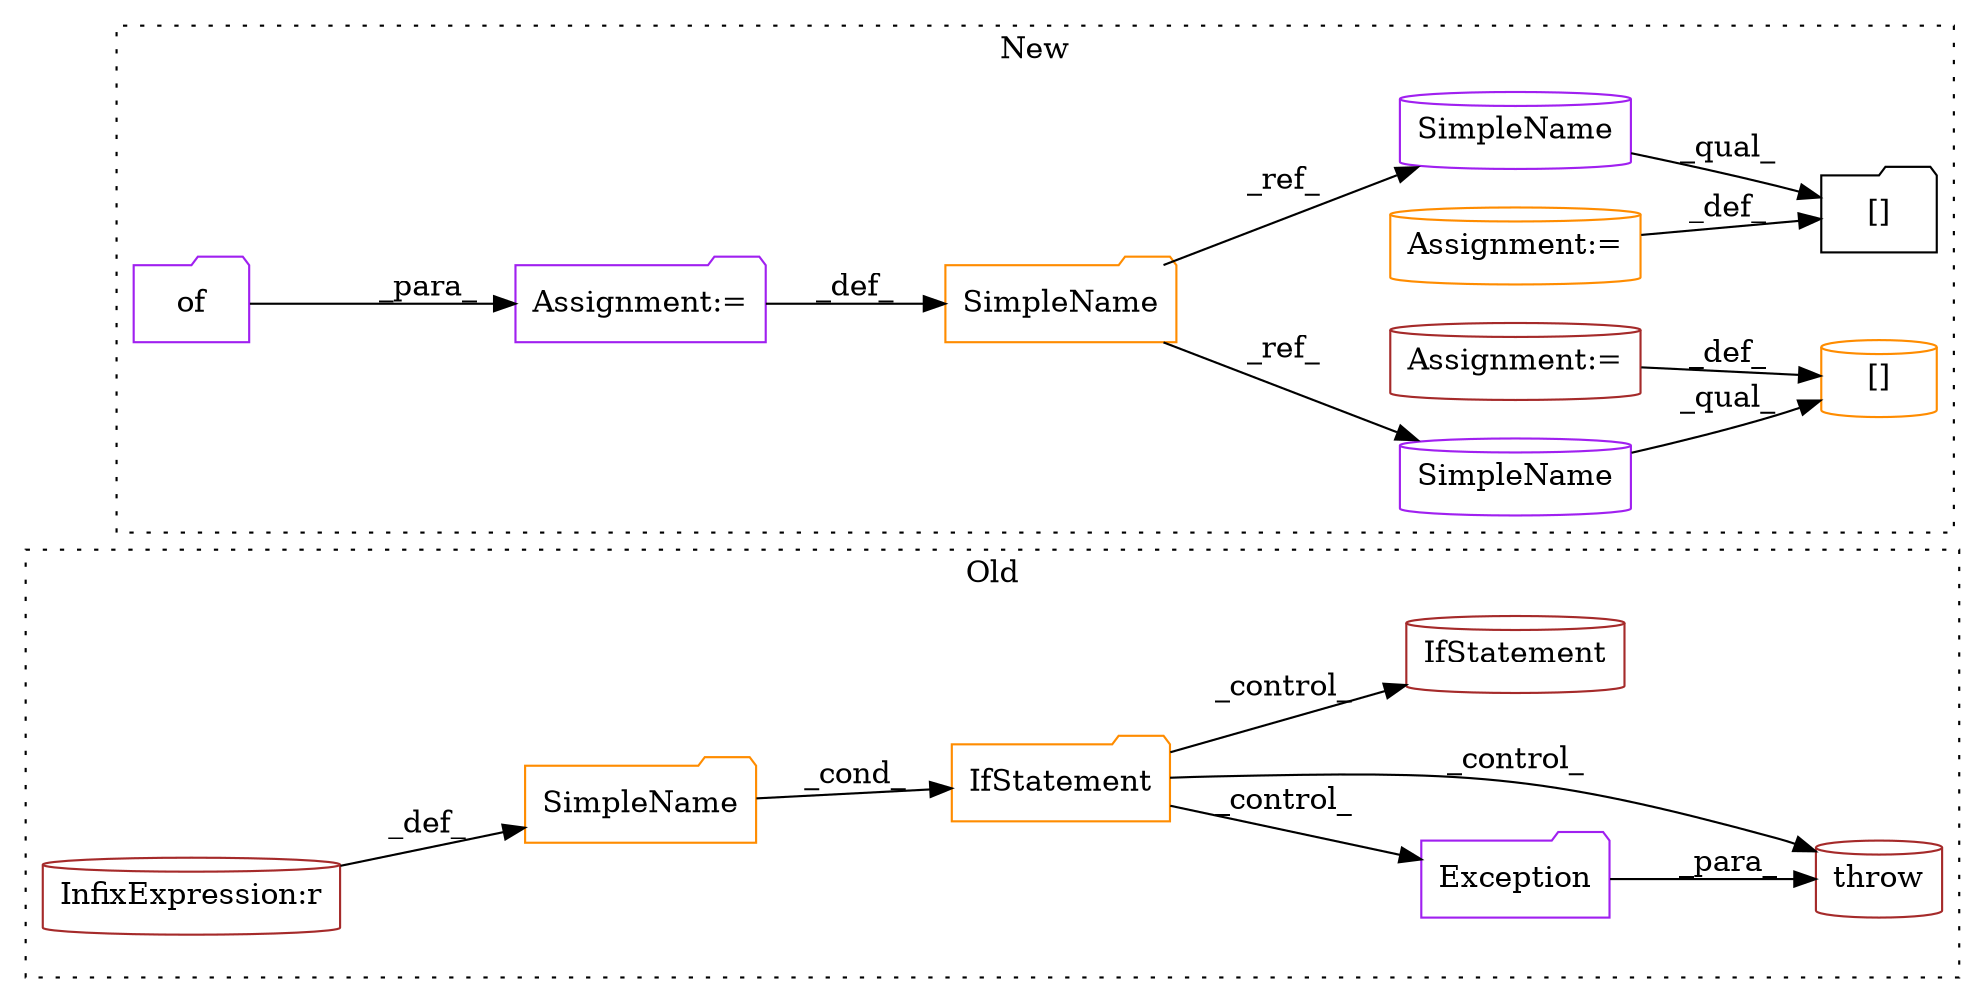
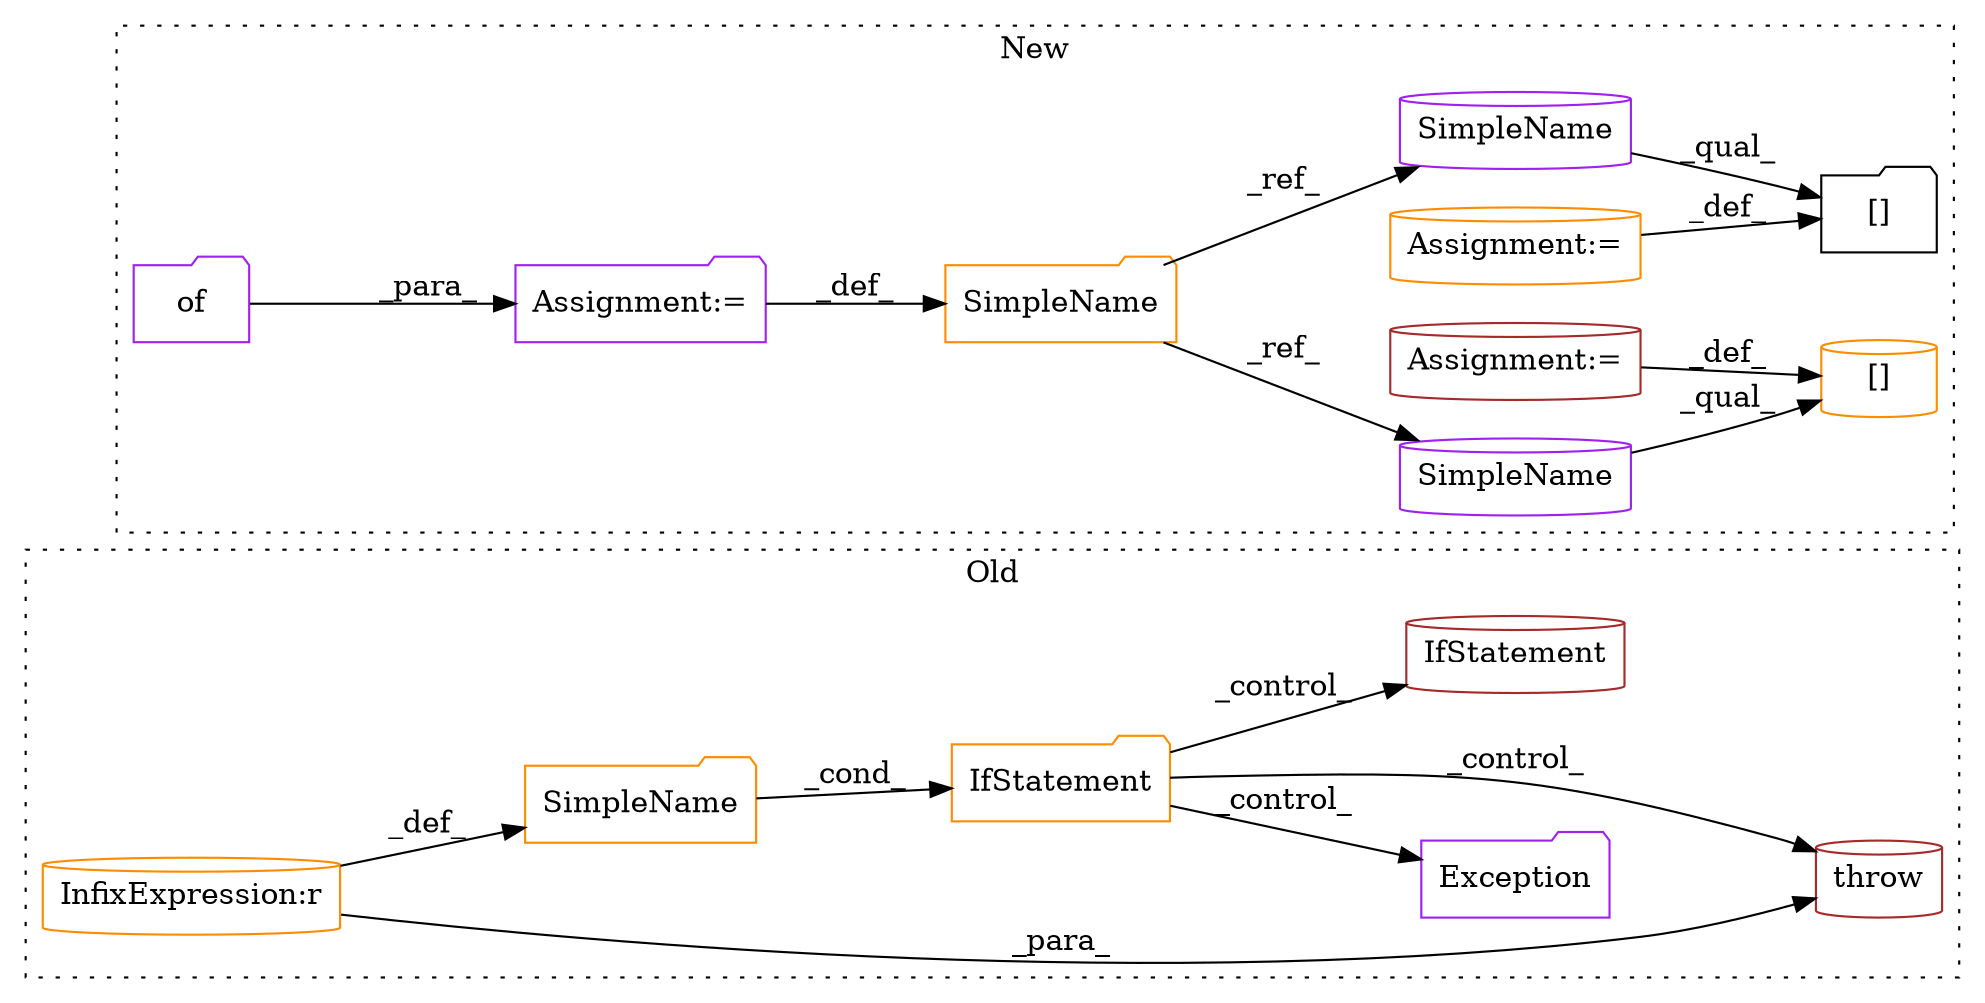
(1702, 879) -> (1069, 962)
(191, 896) -> (191, 896)
